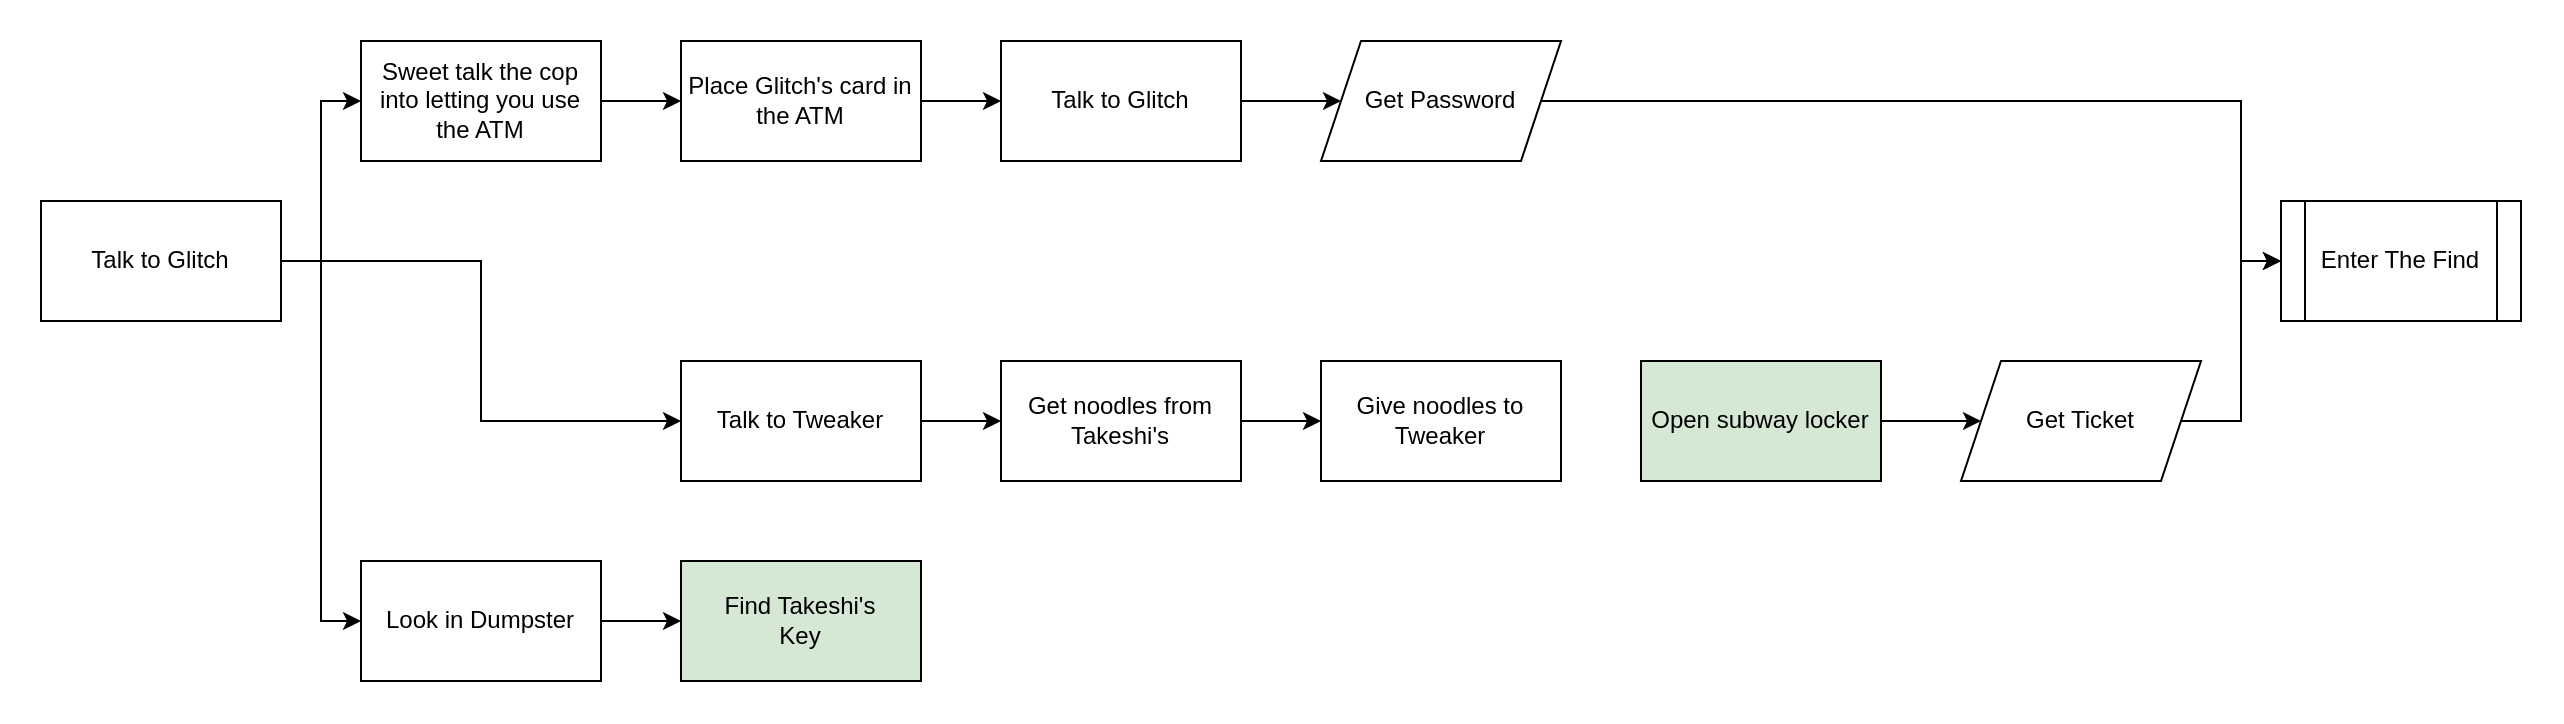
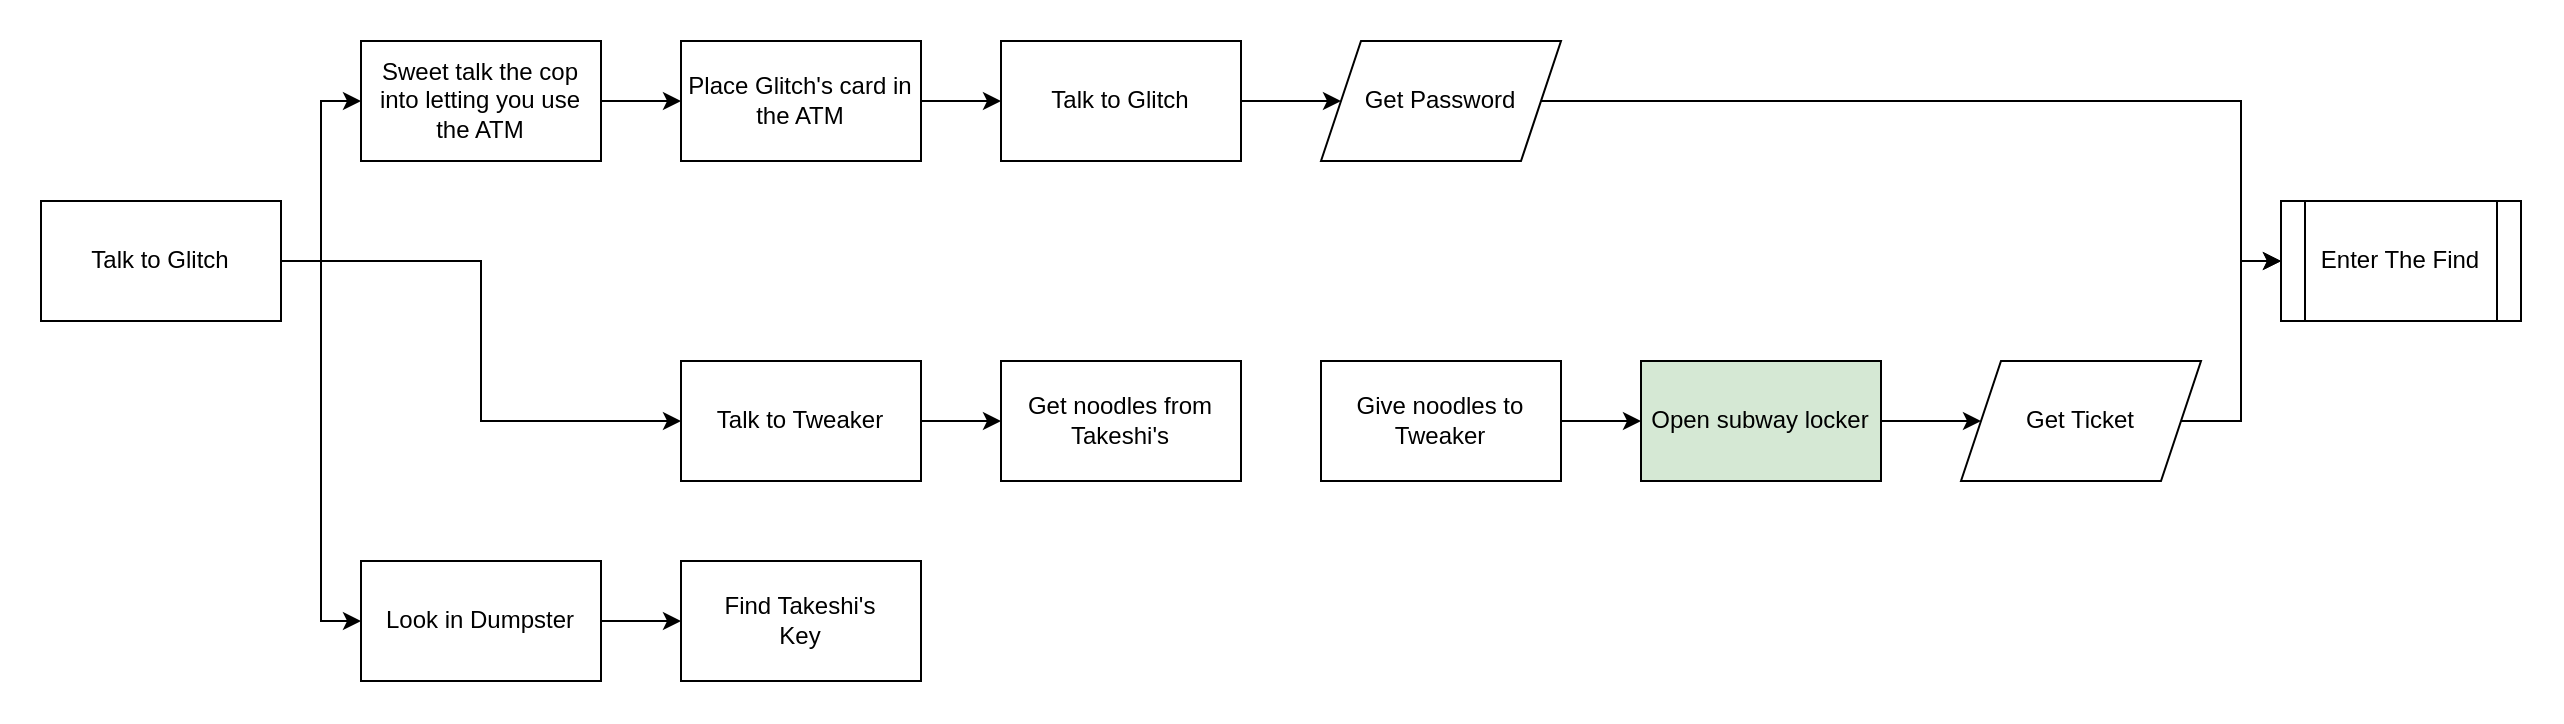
(1274, 421) -> none
none -> (1594, 421)
(801, 621) -> (801, 621)
